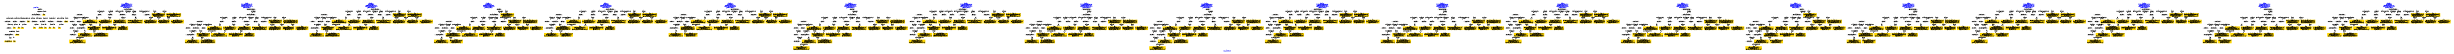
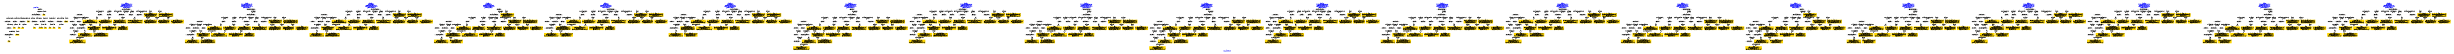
(8, 41) -> none
